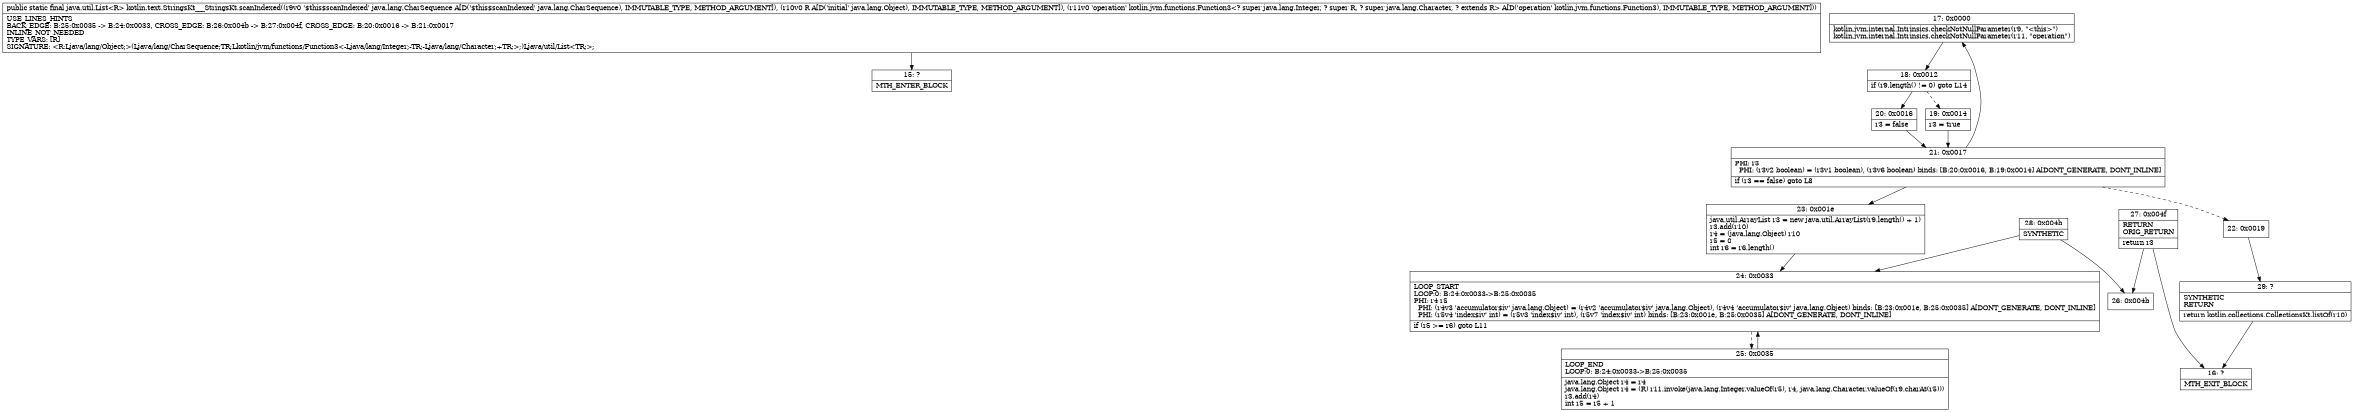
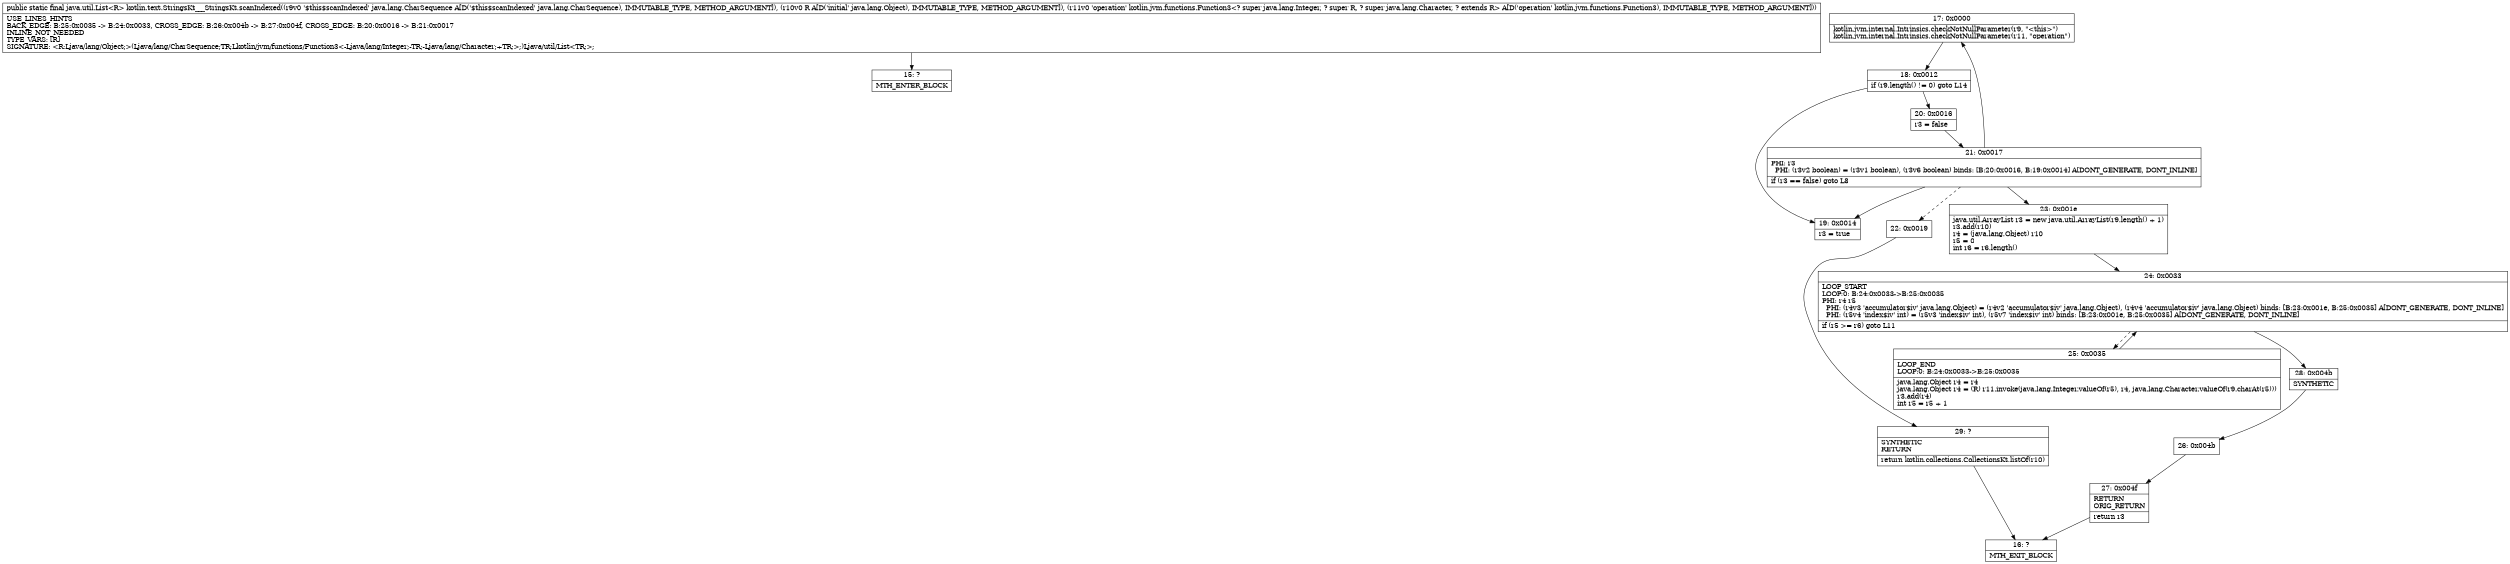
(1932, 98) -> (1769, 139)
(1948, 137) -> (1891, 200)
(1949, 253) -> (2280, 346)
(2139, 269) -> (2168, 468)
